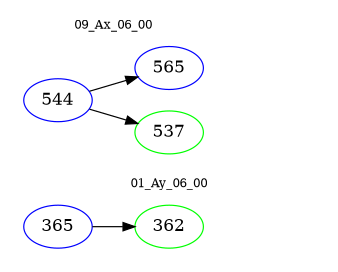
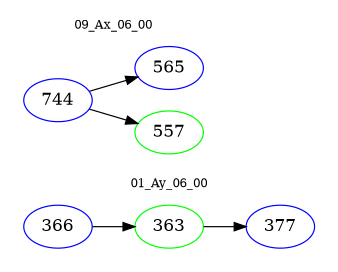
(58, 100) -> (58, 100)
(169, 132) -> (169, 132)
(58, 227) -> (58, 227)
(169, 227) -> (169, 227)
none -> (280, 227)
